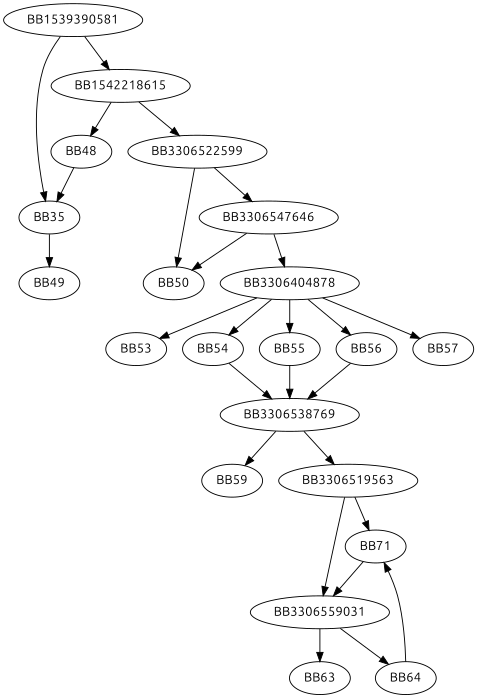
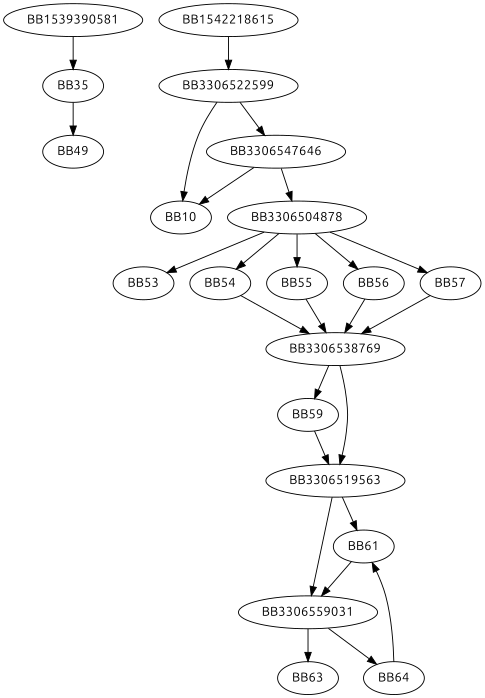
(94, 49) -> none
(81, 152) -> none
(174, 283) -> (181, 218)
(290, 283) -> (297, 218)
none -> (400, 312)
none -> (320, 443)
(376, 547) -> (364, 547)
